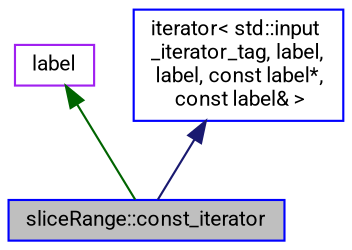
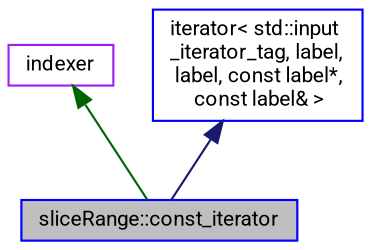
(55, 65) -> (61, 65)
